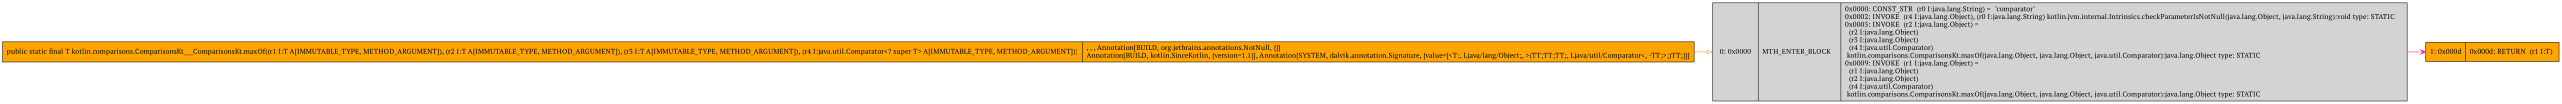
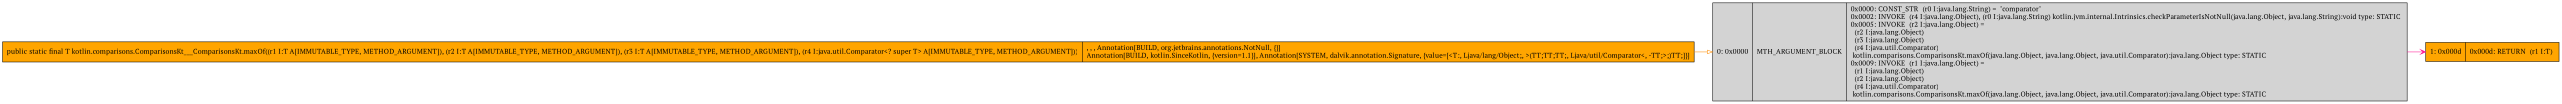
(1797, 52) -> (1800, 52)
